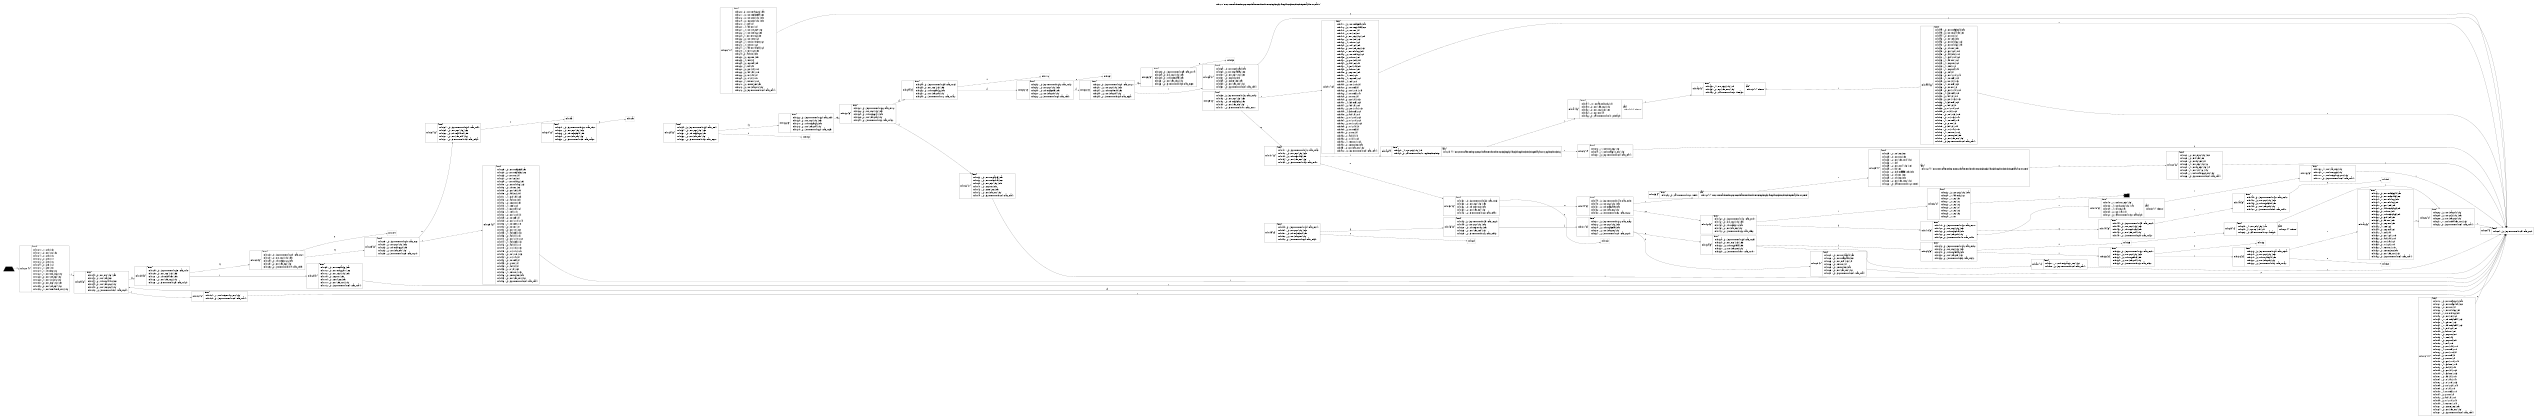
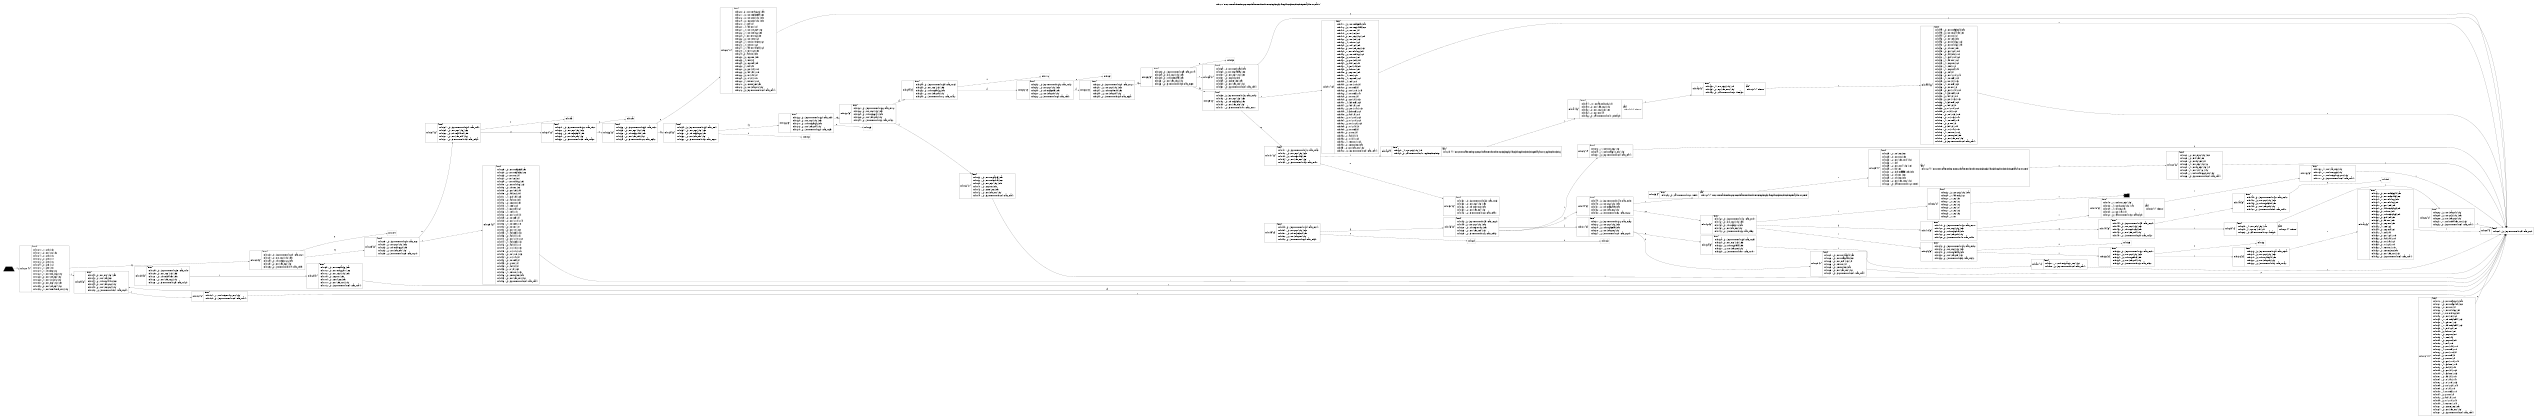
none -> (1199, 89)
(1843, 89) -> (1842, 87)
(1168, 93) -> (1199, 77)
none -> (868, 128)
none -> (510, 133)
none -> (630, 133)
(1569, 151) -> (1563, 215)
(1538, 206) -> (1539, 228)
(1560, 212) -> (1538, 241)
(2030, 215) -> (2033, 223)
(2416, 221) -> (2446, 231)
(2177, 238) -> (2189, 229)
(1838, 247) -> (1838, 238)
(2386, 264) -> none
(219, 269) -> (159, 265)
(131, 279) -> none
